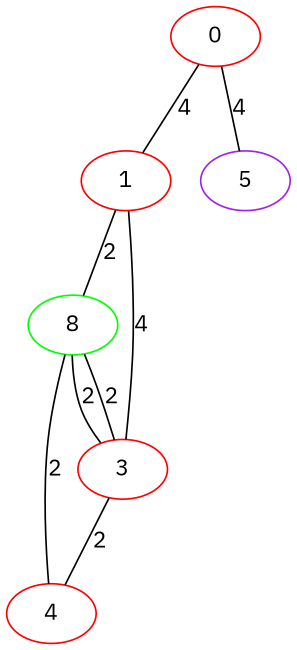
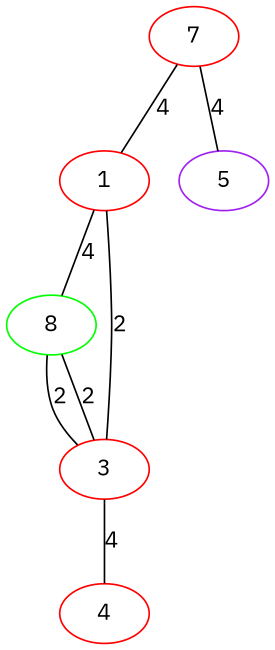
(216, 36) -> (194, 36)
(110, 253) -> (89, 253)
(142, 325) -> (120, 325)
(46, 468) -> none
(100, 541) -> (112, 541)
